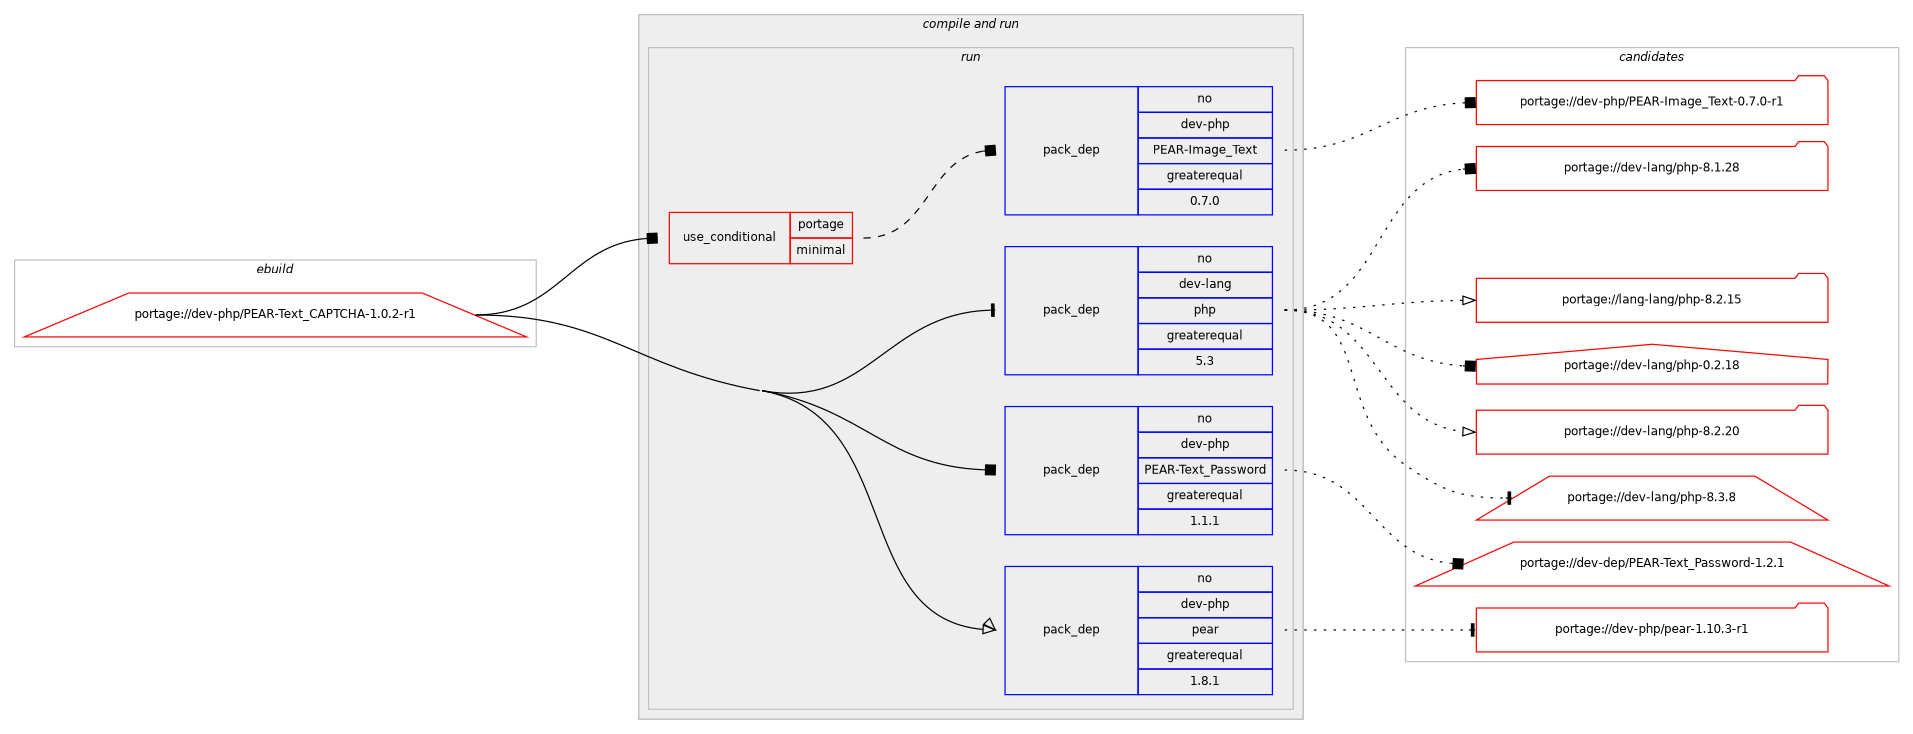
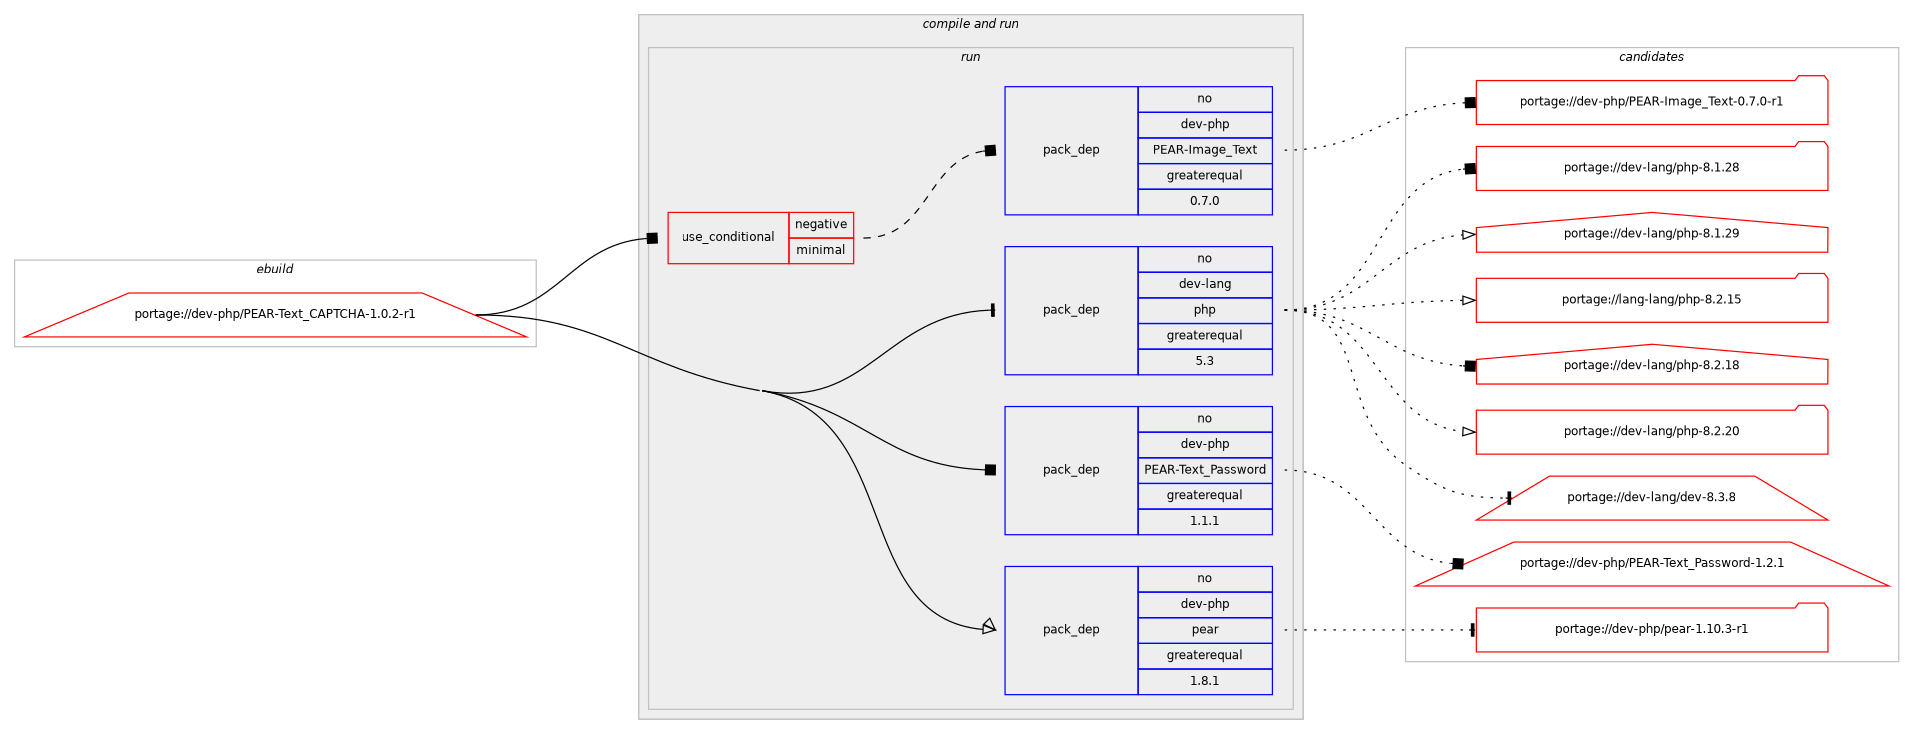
(821, 225) -> (821, 225)
none -> (1652, 234)
(1652, 366) -> (1652, 366)
(1652, 498) -> (1652, 498)
(1652, 564) -> (1652, 564)
